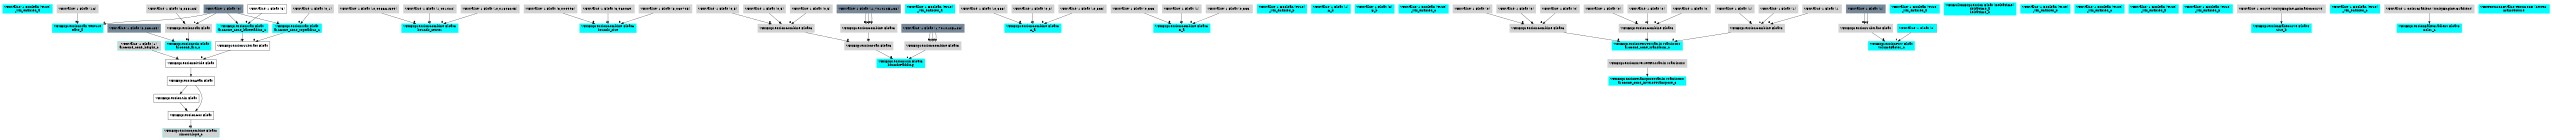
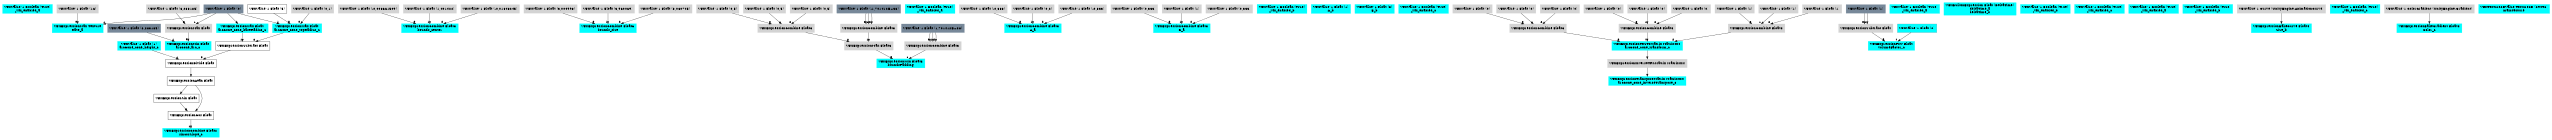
(257, 17) -> (281, 18)
(139, 46) -> (139, 46)
none -> (1647, 54)
(191, 133) -> (191, 133)
